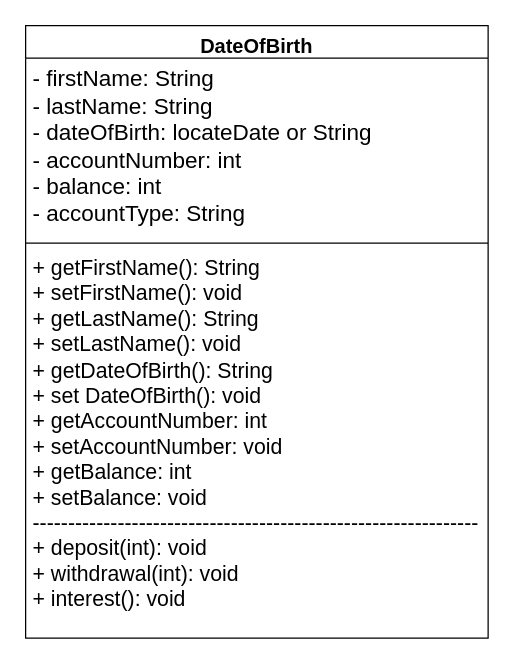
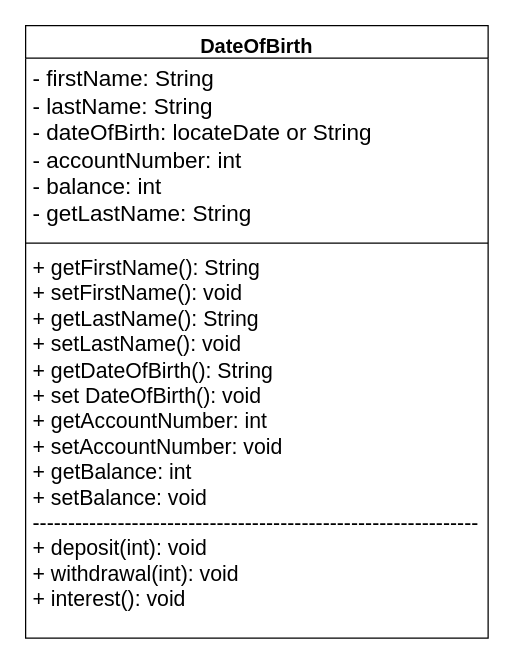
(165, 121) -> (165, 121)
